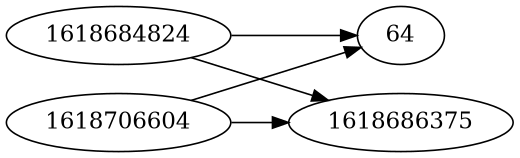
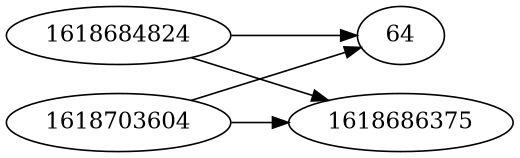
(119, 123) -> (119, 123)
